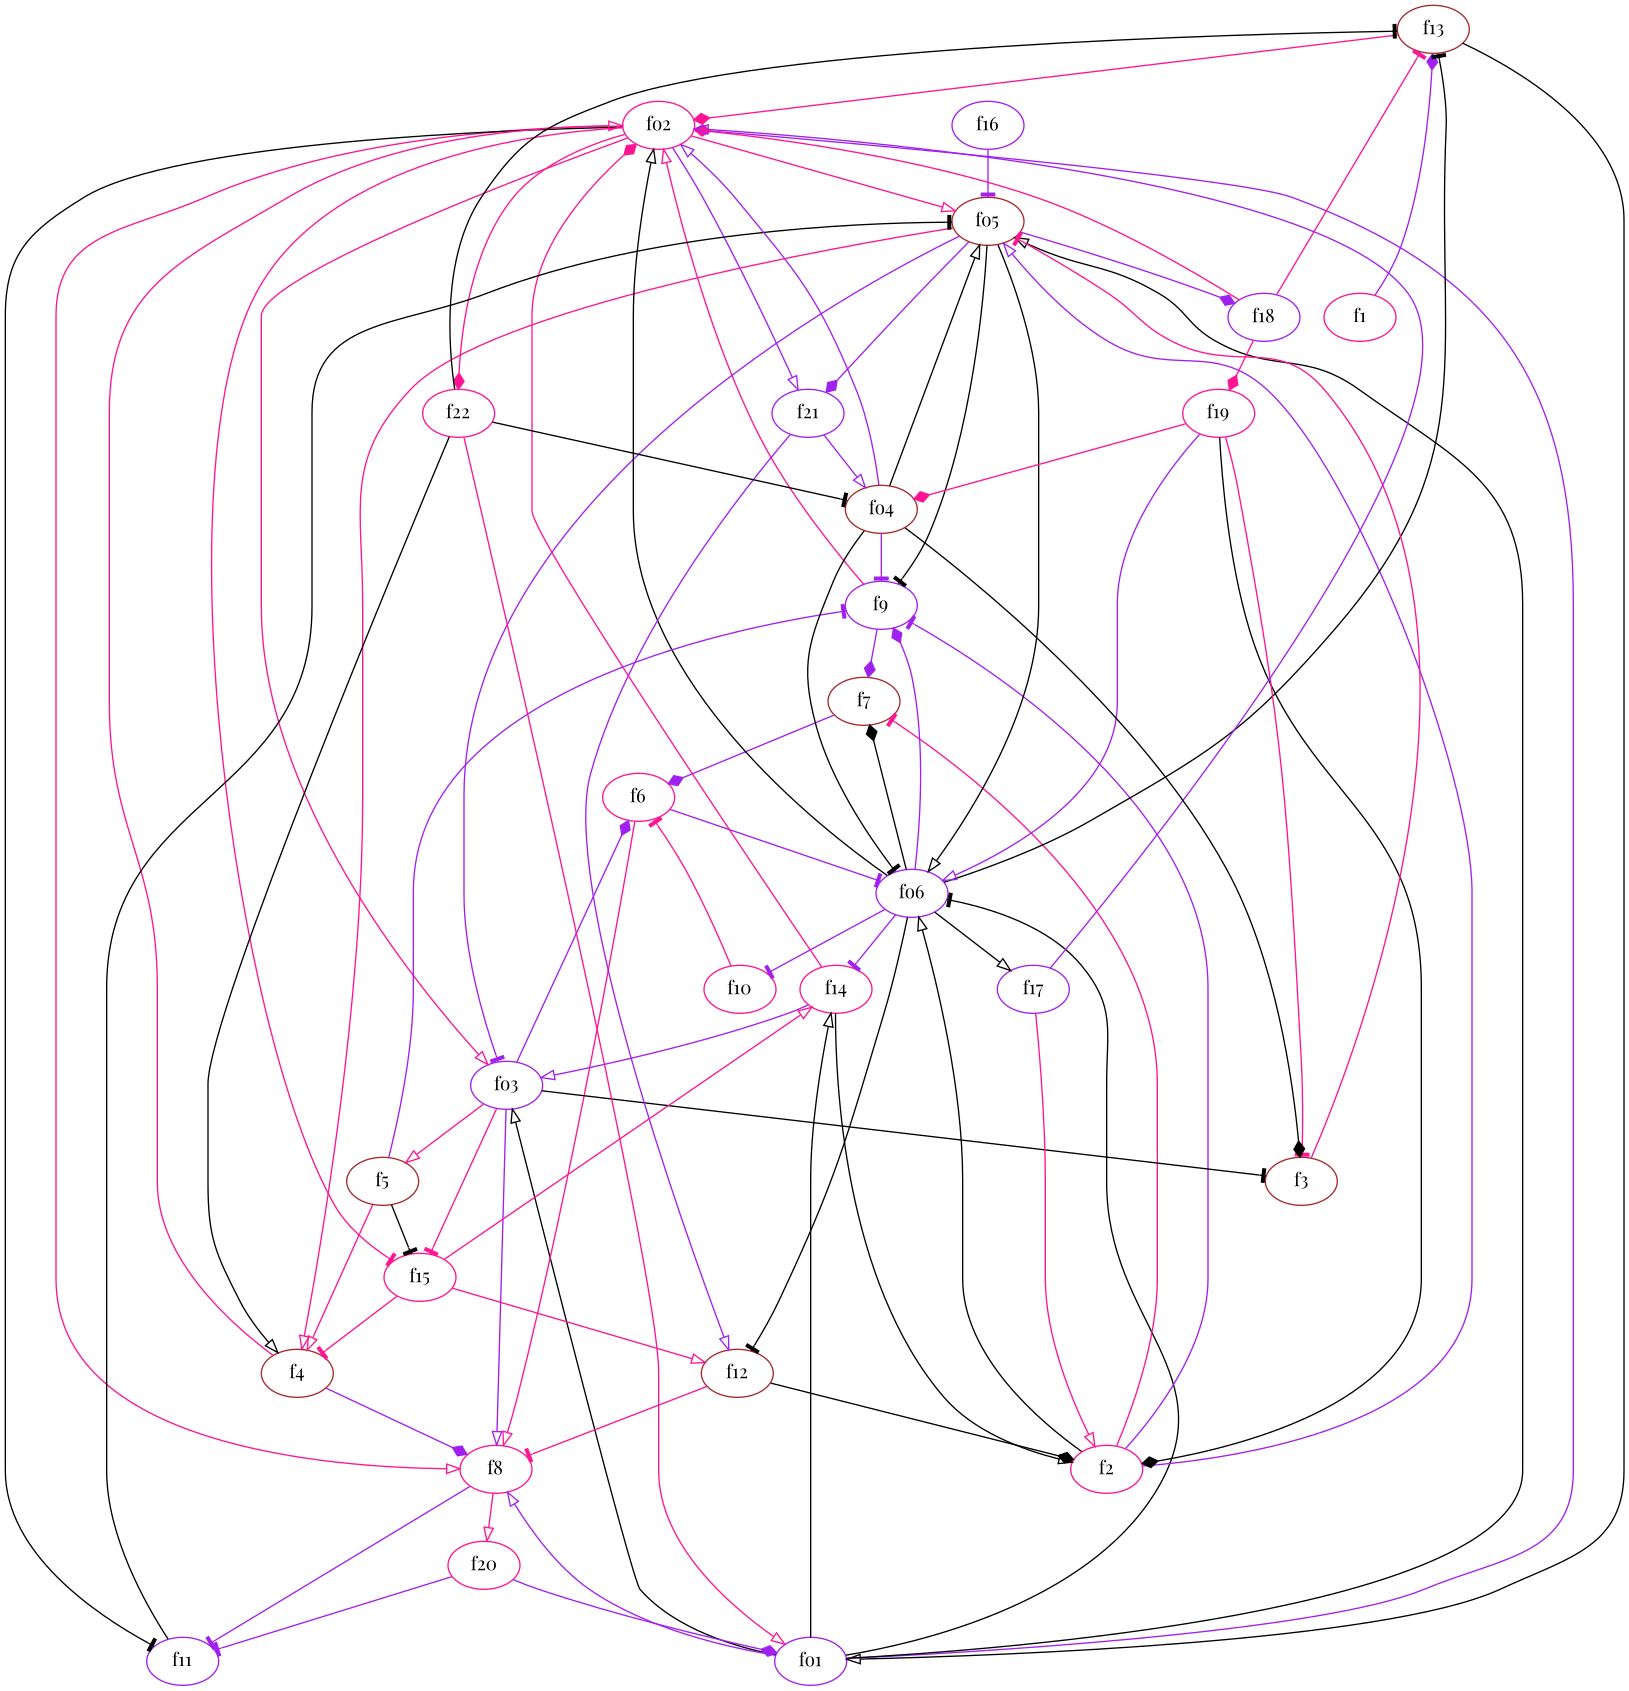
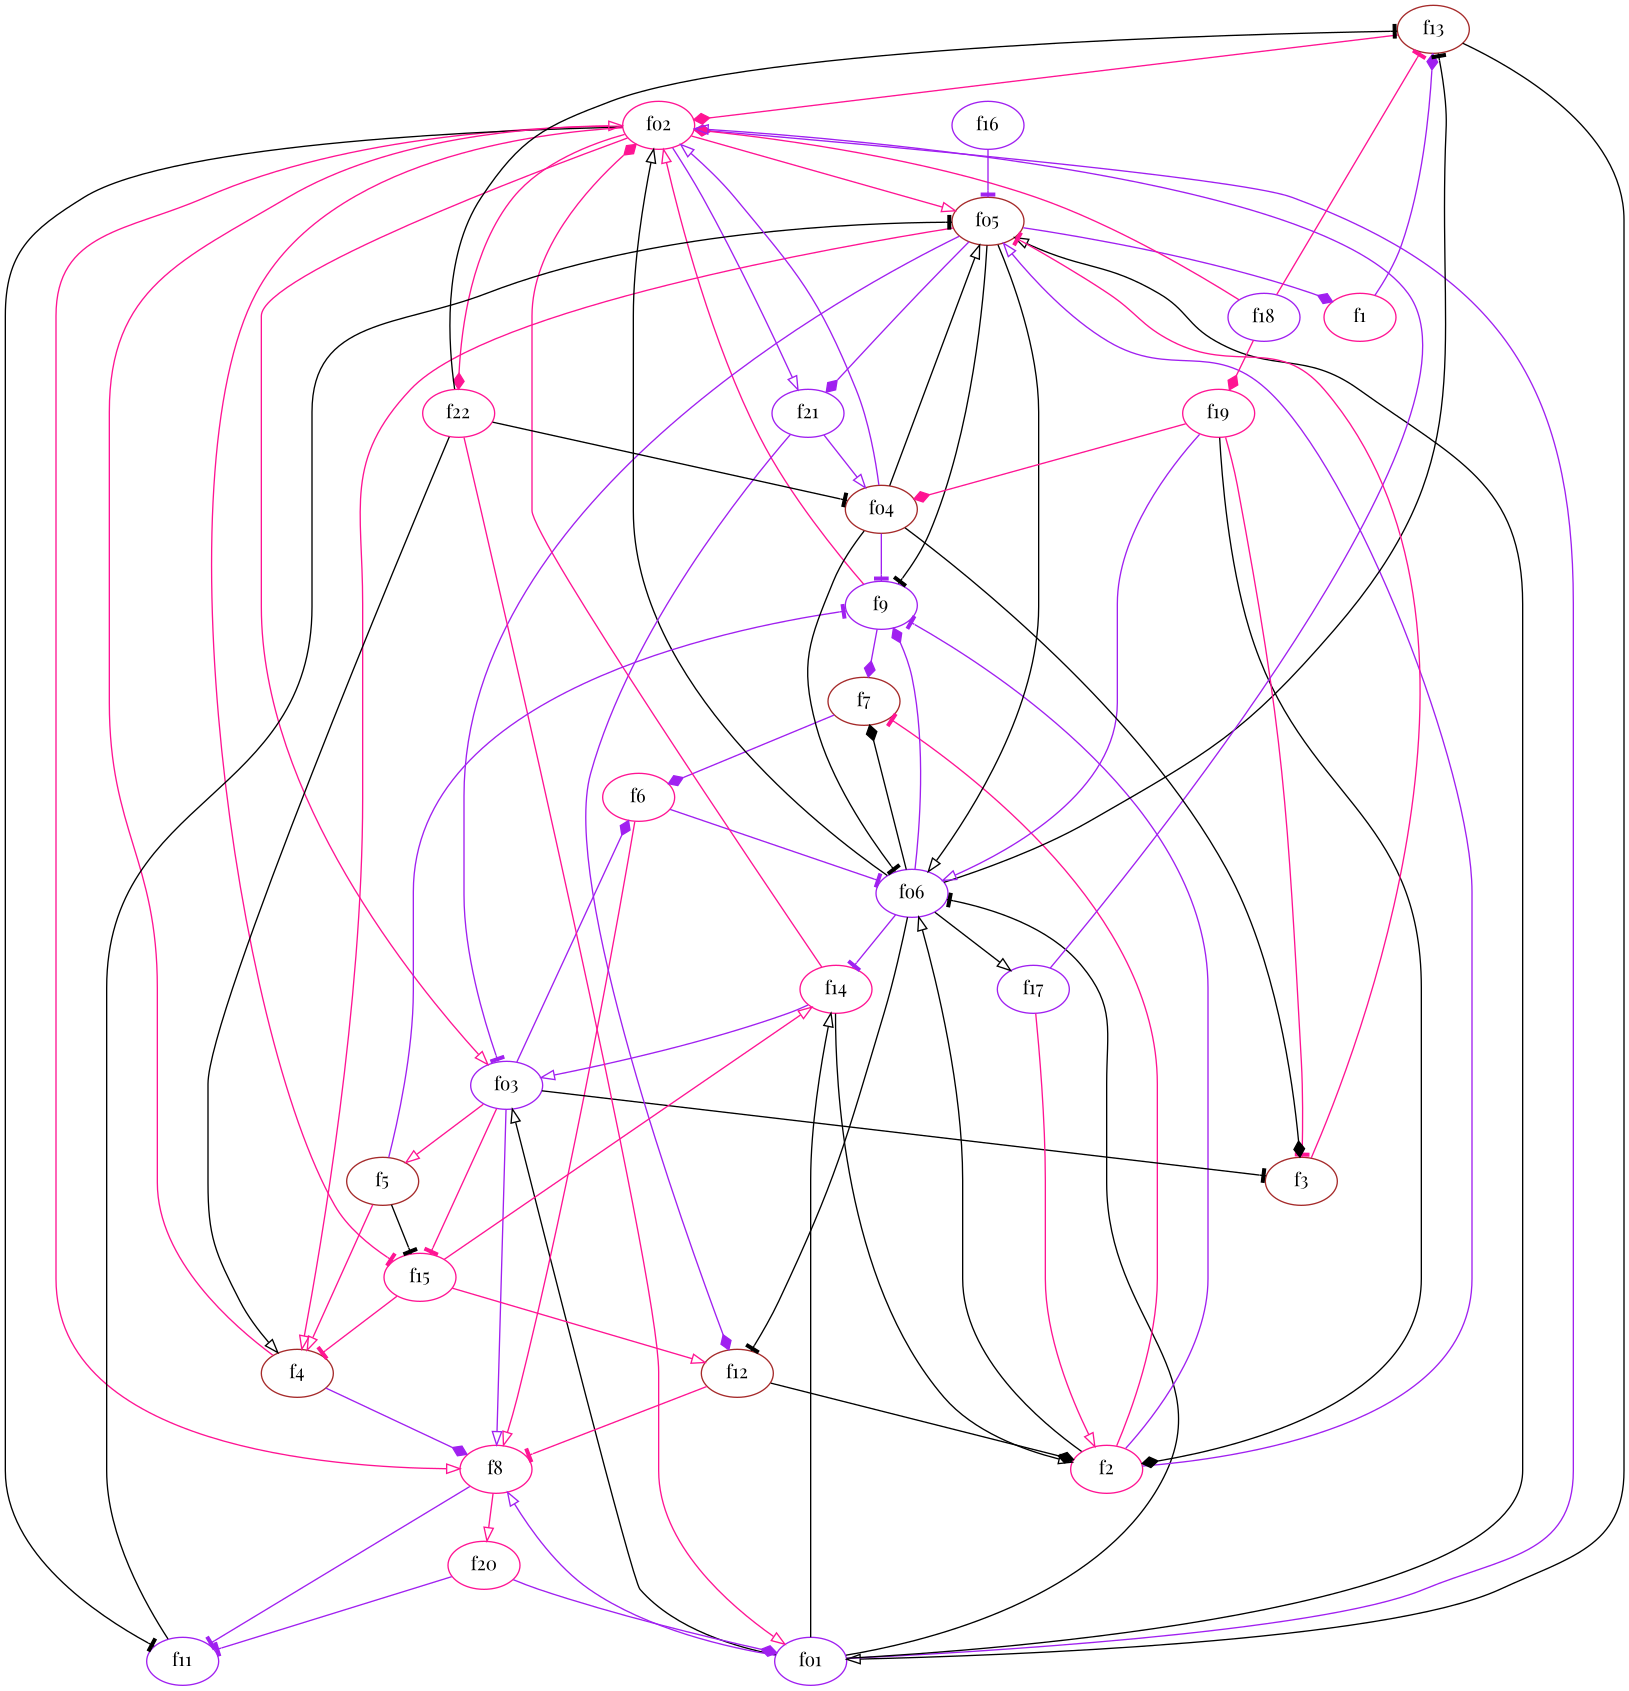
(1121, 263) -> (1187, 259)
(590, 867) -> (590, 867)
(740, 989) -> none
